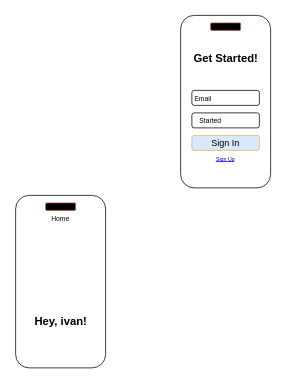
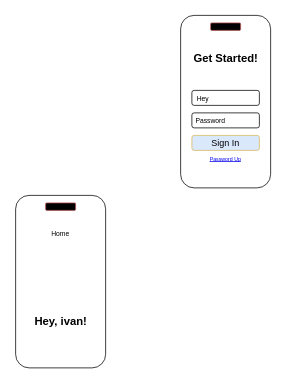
(203, 98) -> (203, 98)
(210, 120) -> (210, 120)
(225, 158) -> (225, 158)
(60, 218) -> (60, 233)
